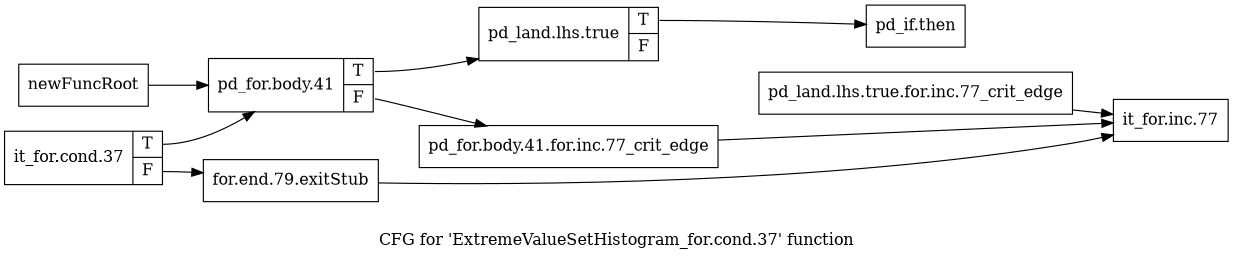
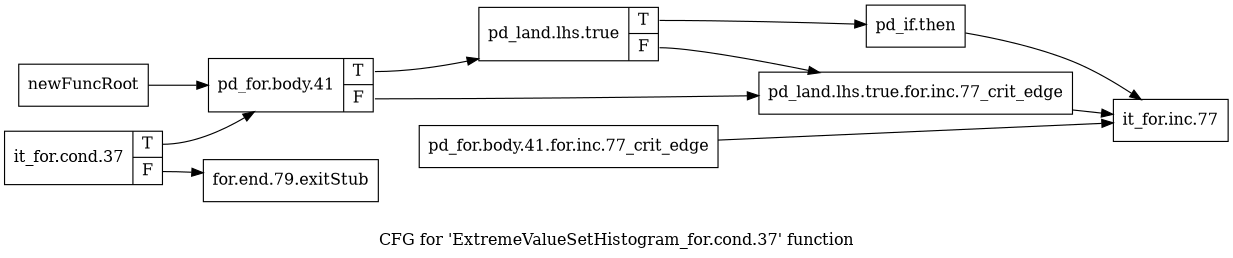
none -> (734, 57)
(425, 111) -> (561, 98)
(741, 176) -> (1052, 54)
